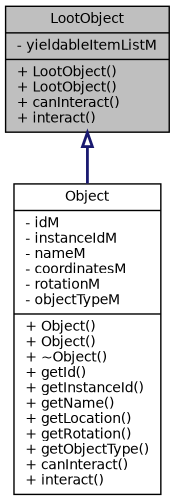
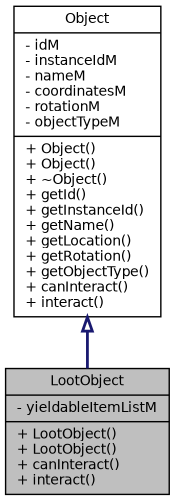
(87, 165) -> (87, 350)
